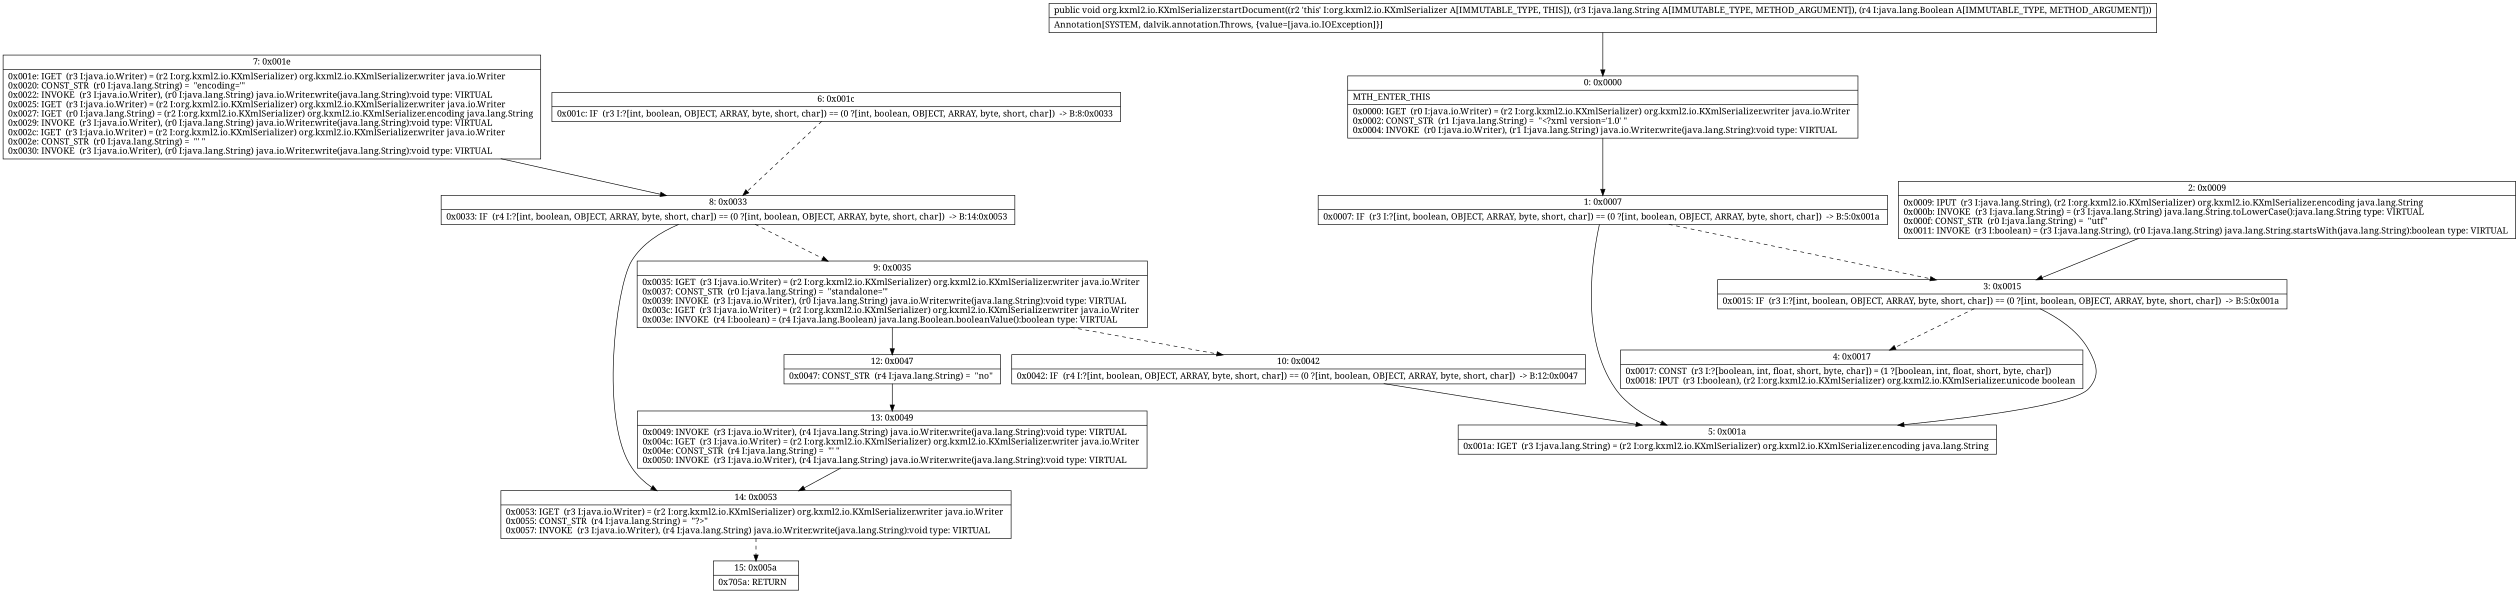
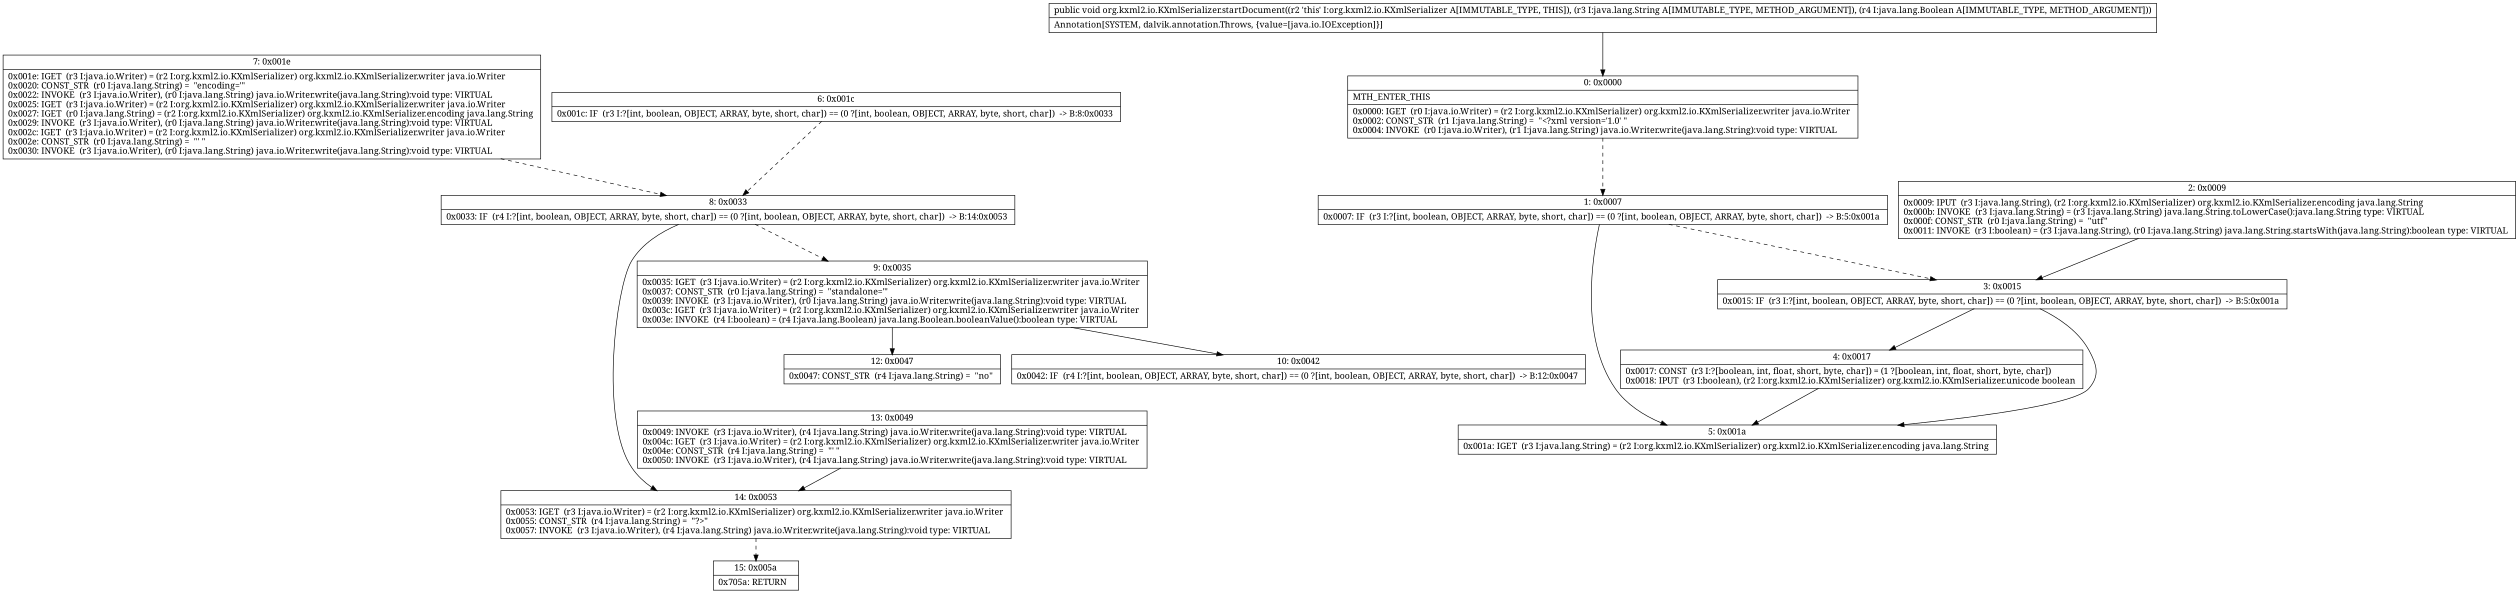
(1603, 164) -> (1603, 164)
(581, 176) -> (581, 176)
(1935, 328) -> (1935, 328)
(1144, 341) -> (1144, 341)
(892, 394) -> none
(1510, 404) -> (1788, 405)
